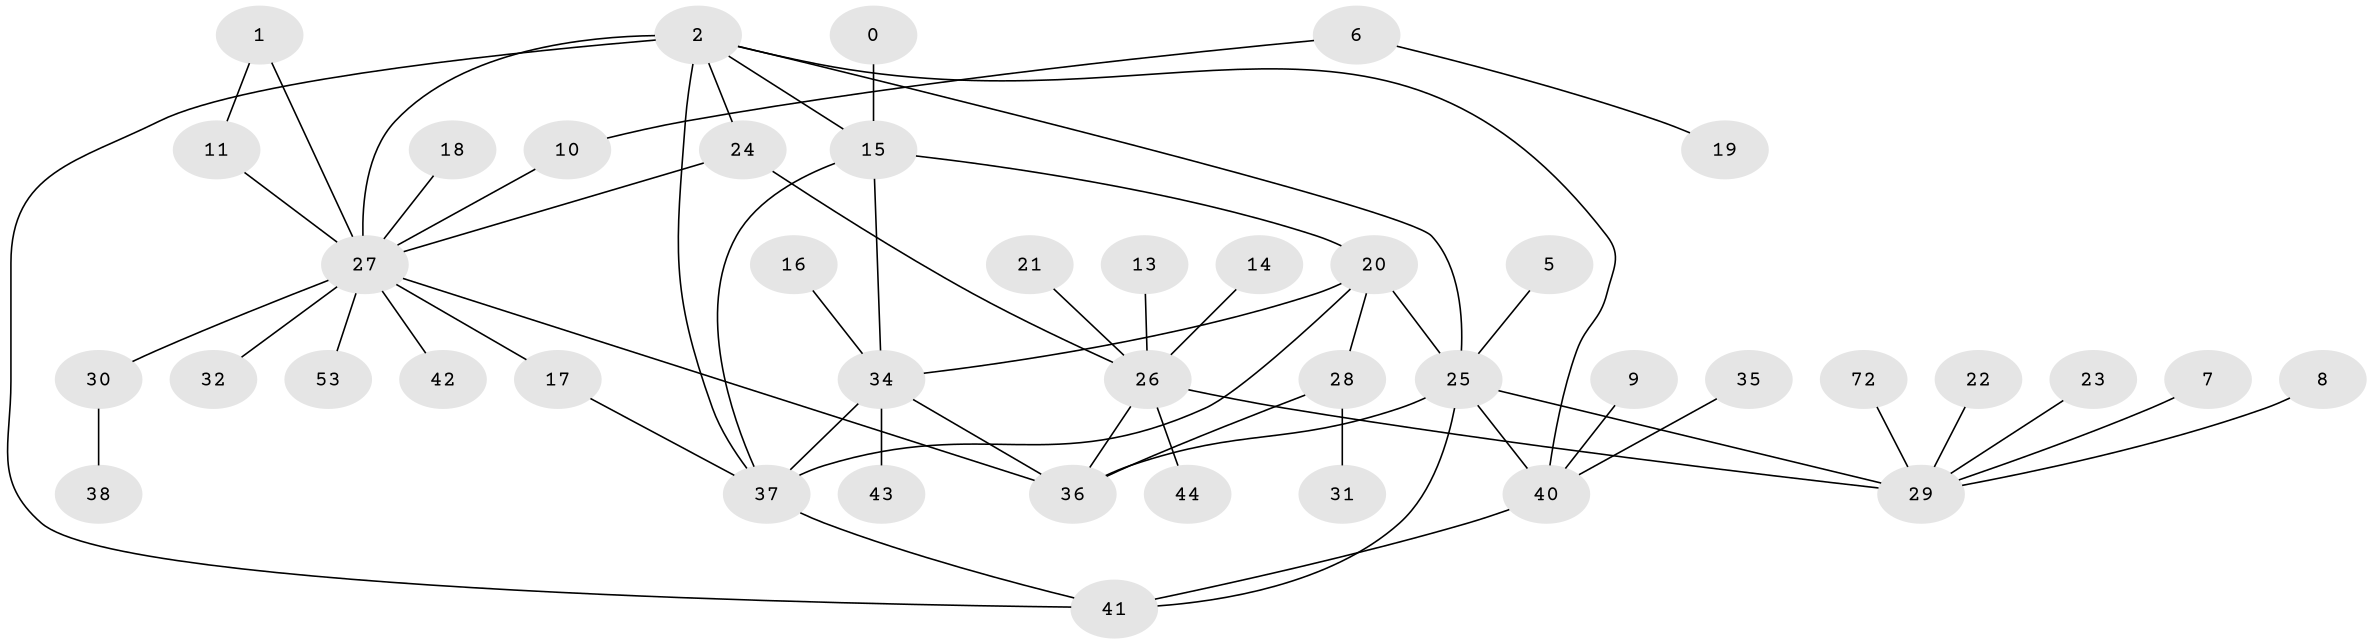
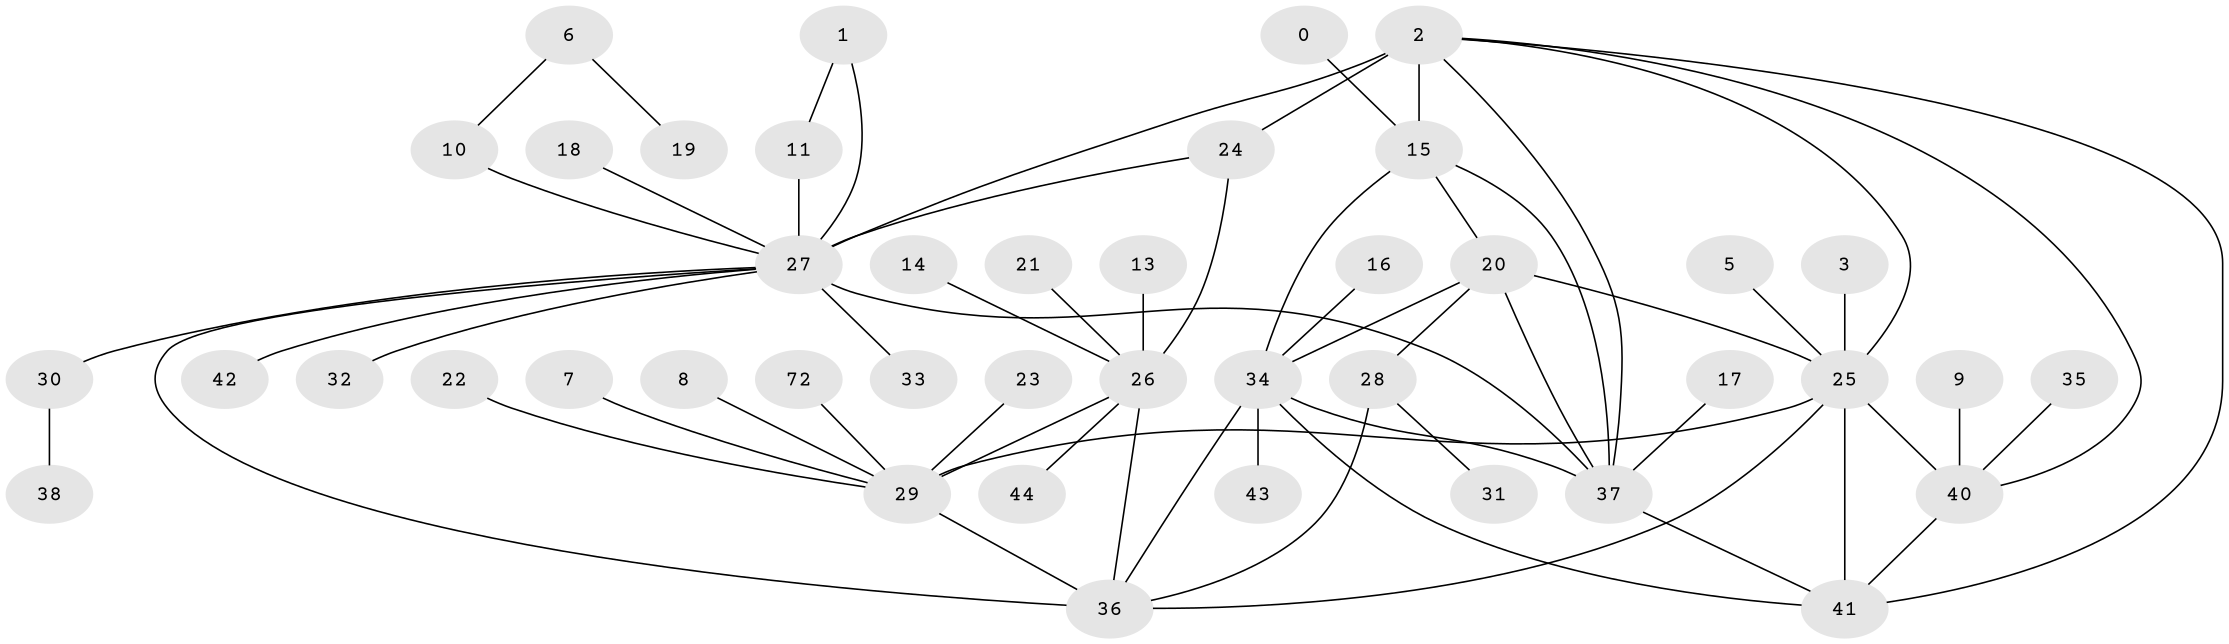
none -> (1845, 265)
(461, 322) -> (1231, 309)
(328, 379) -> (914, 379)
none -> (1008, 552)
none -> (1520, 555)
